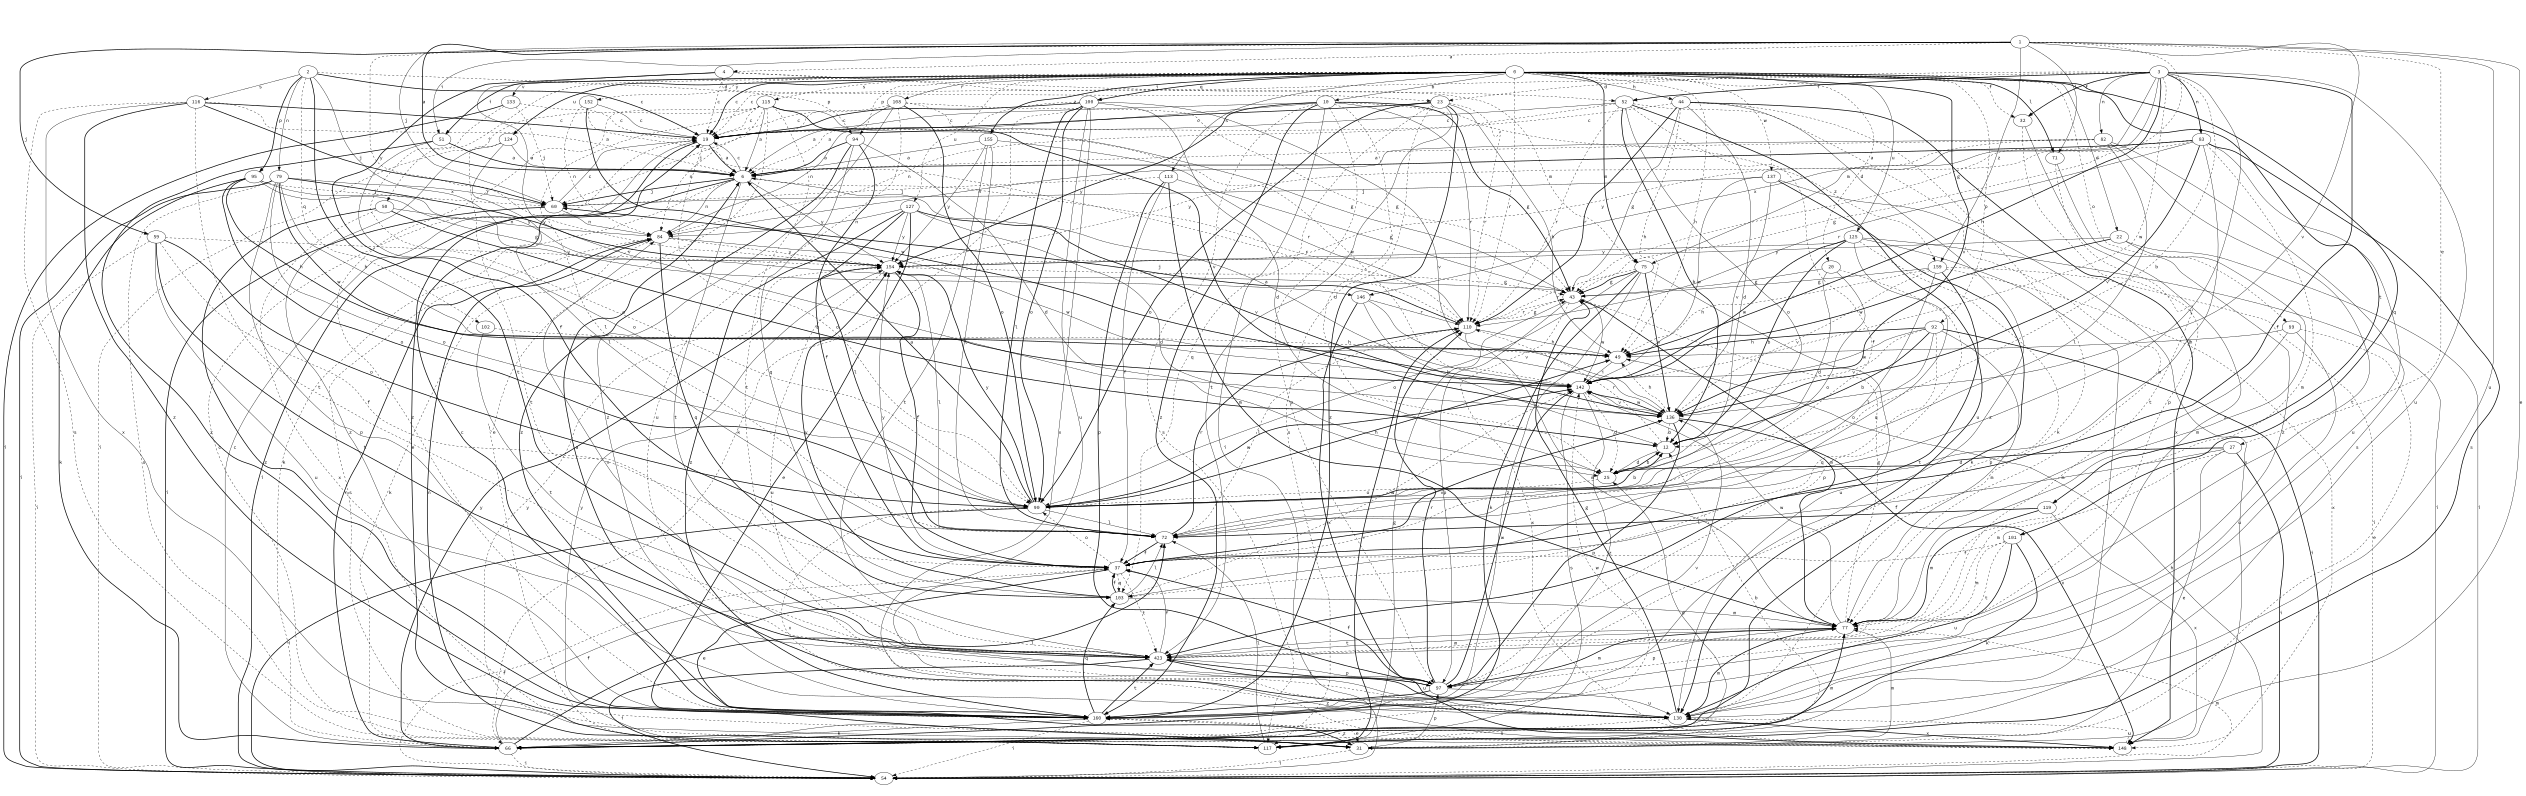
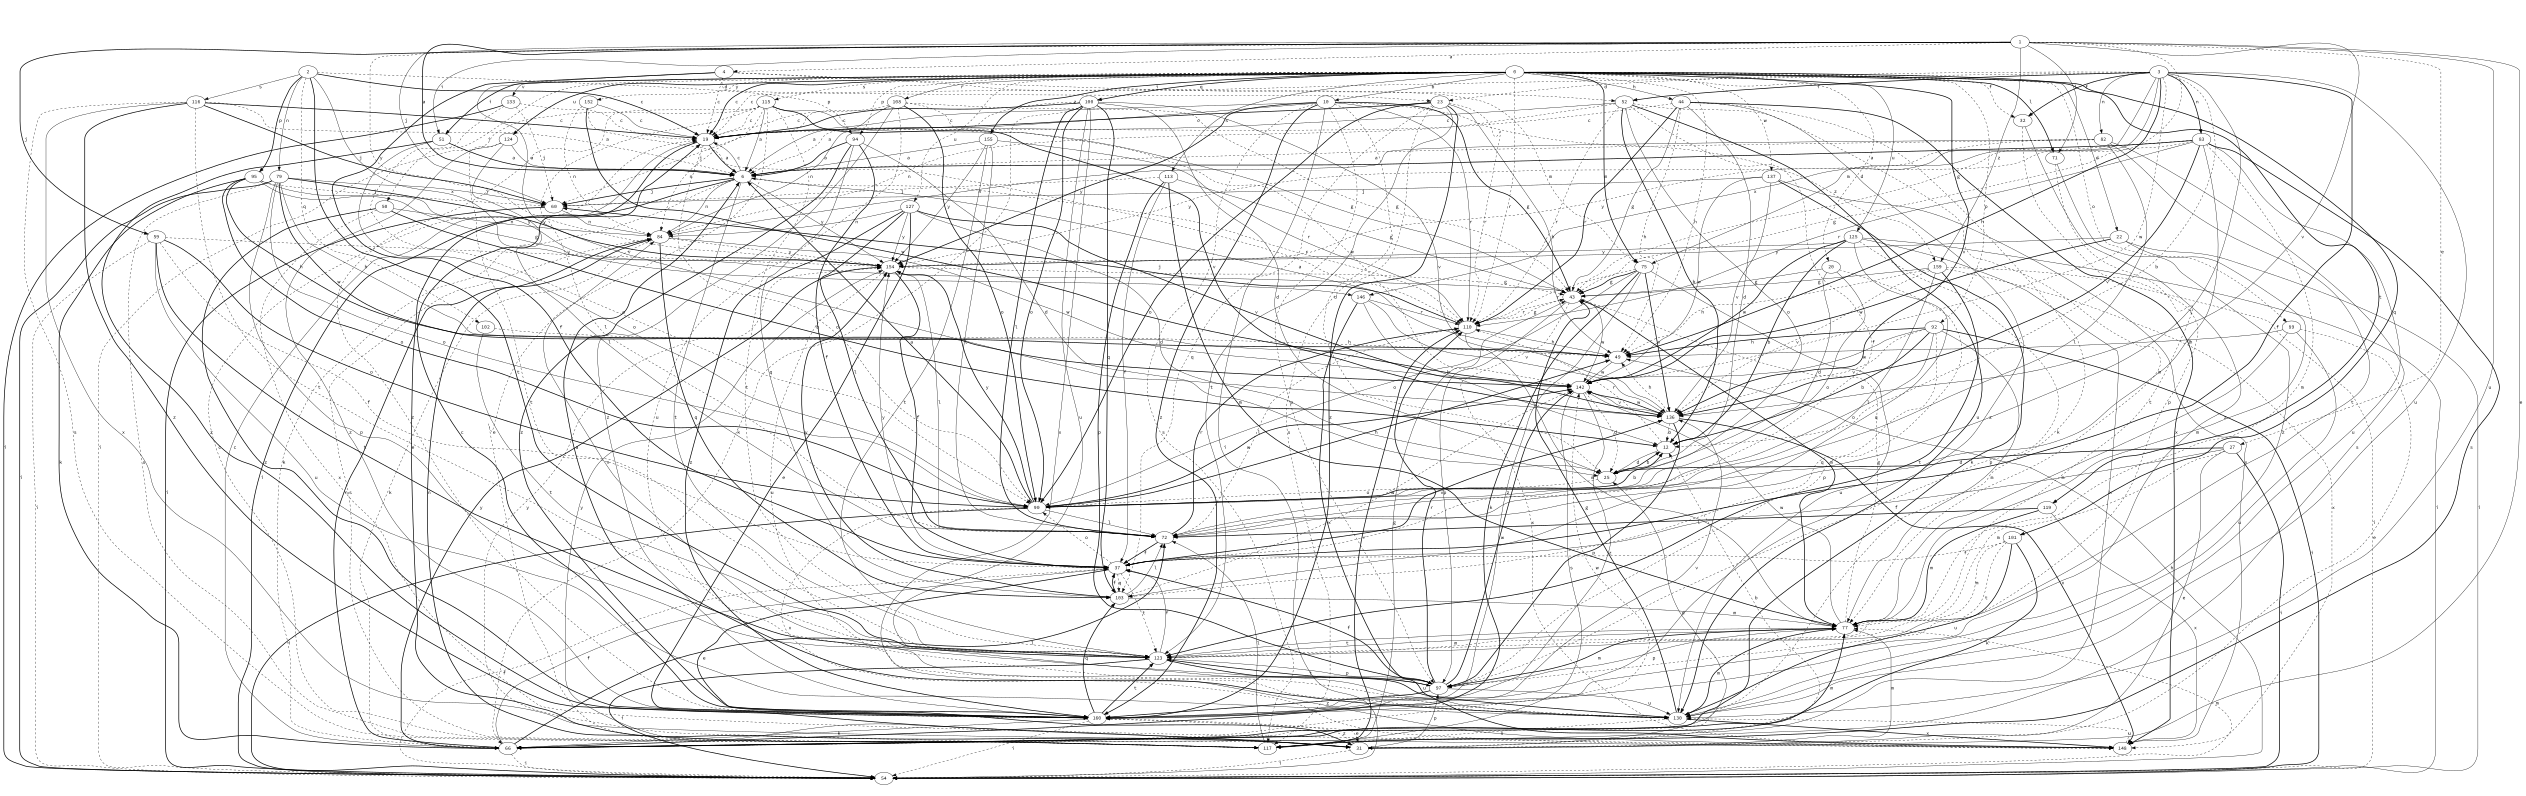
(611, 150) -> none
(1170, 253) -> (1188, 248)
none -> (1107, 358)
(1603, 372) -> (1603, 372)
(1158, 658) -> (1158, 658)
